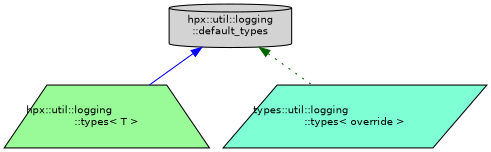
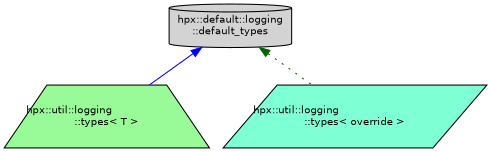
(230, 26) -> (230, 26)
(355, 117) -> (355, 117)
